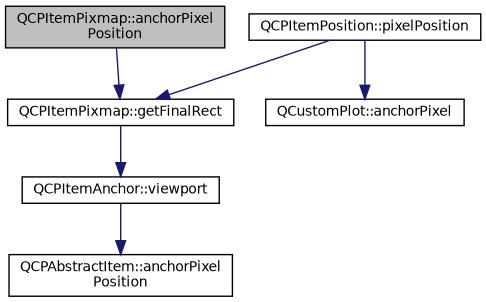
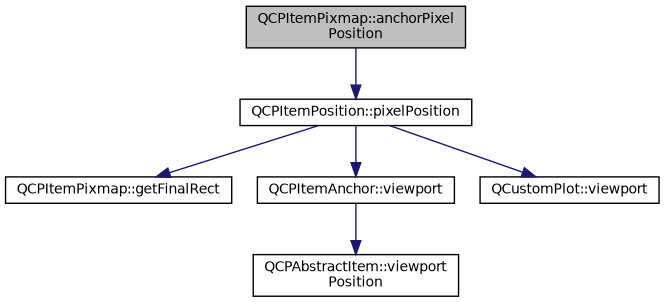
(118, 66) -> (356, 66)
(365, 112) -> (570, 190)
(121, 144) -> (356, 144)
(121, 275) -> (356, 275)
